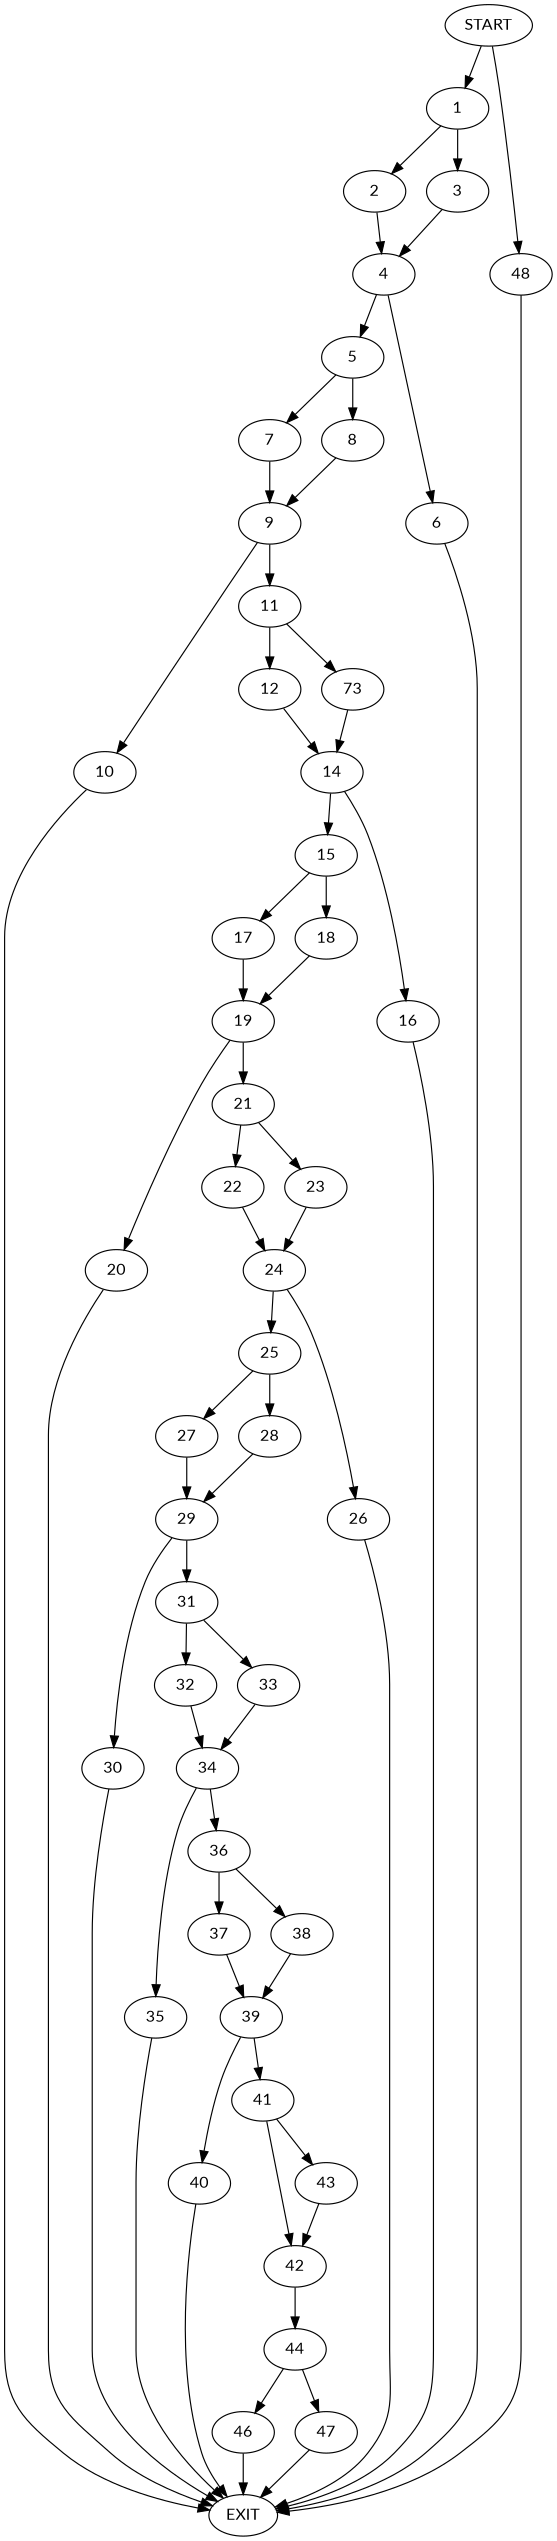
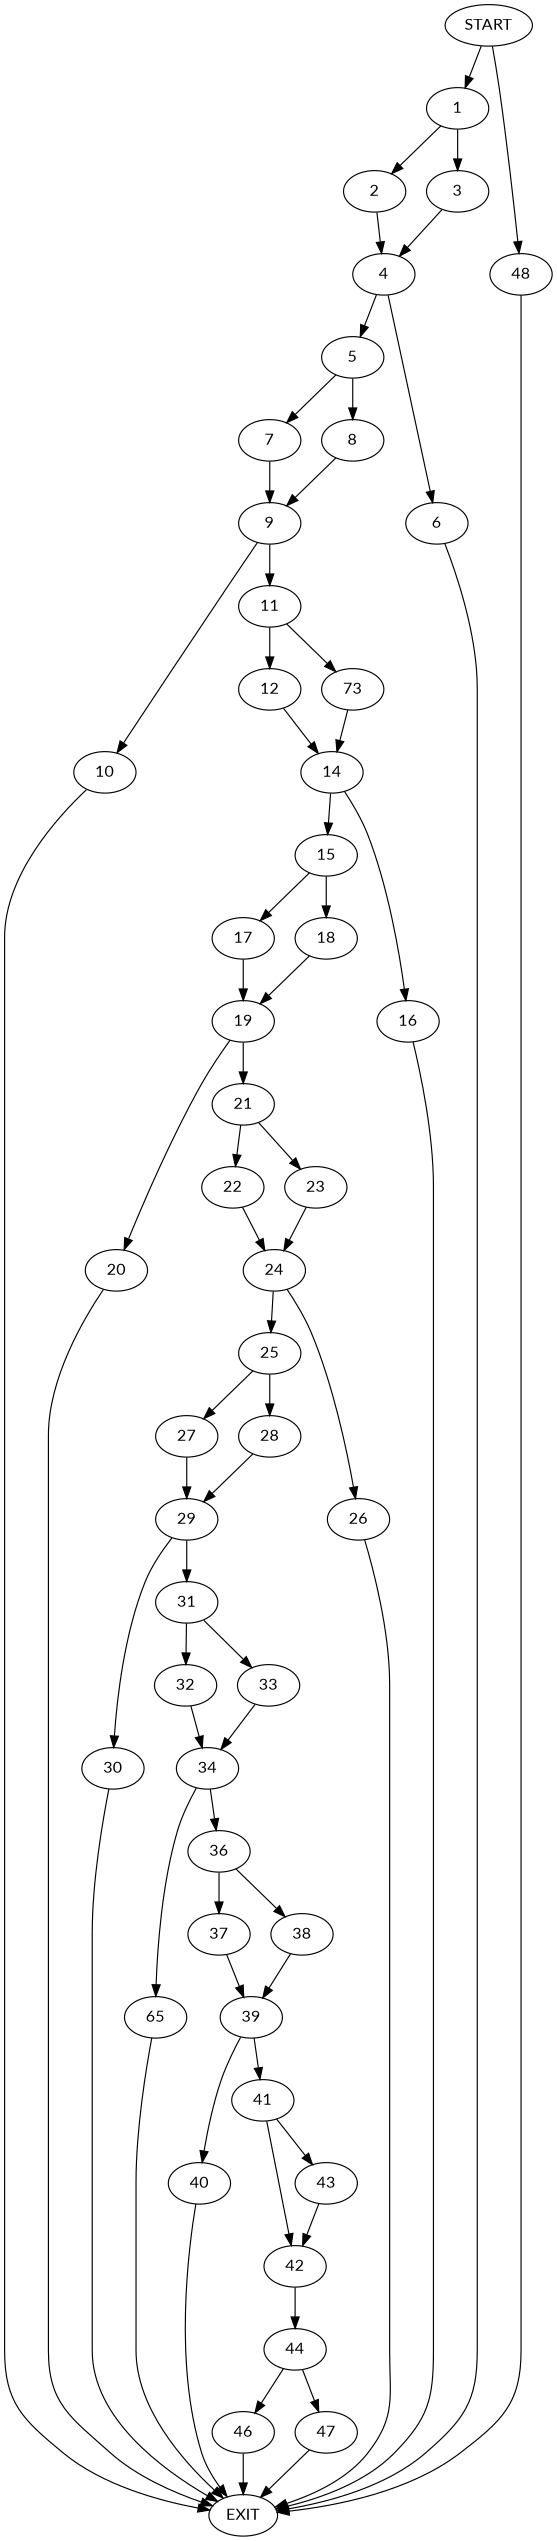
(156, 2017) -> (156, 2017)
